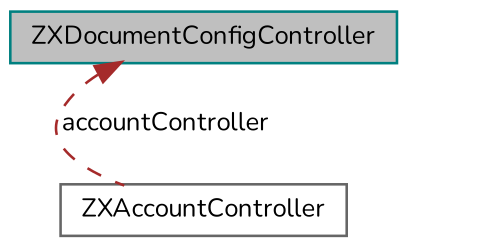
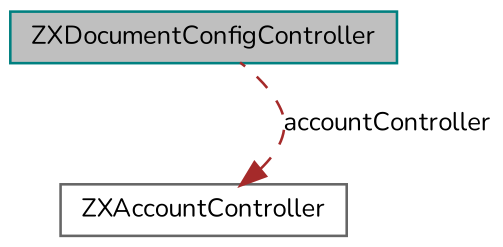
(59, 139) -> (282, 112)
